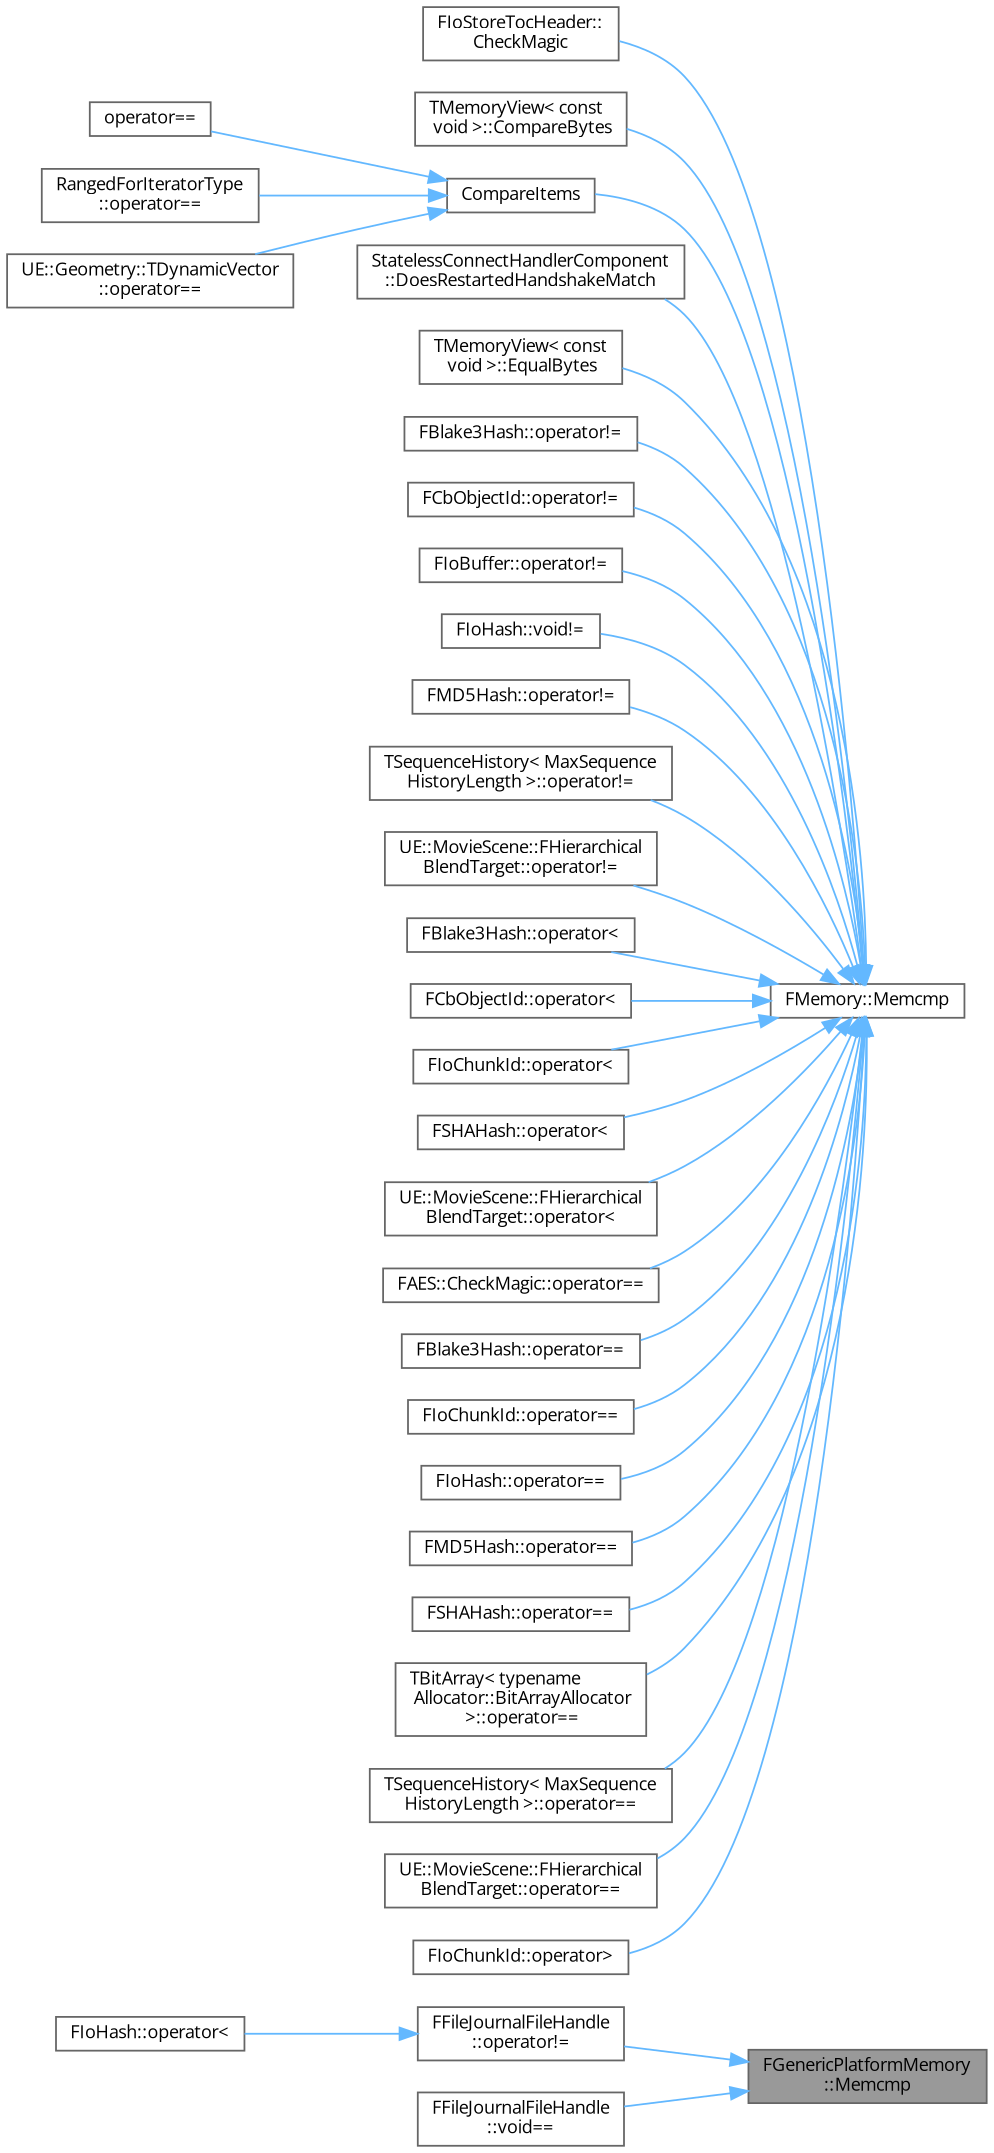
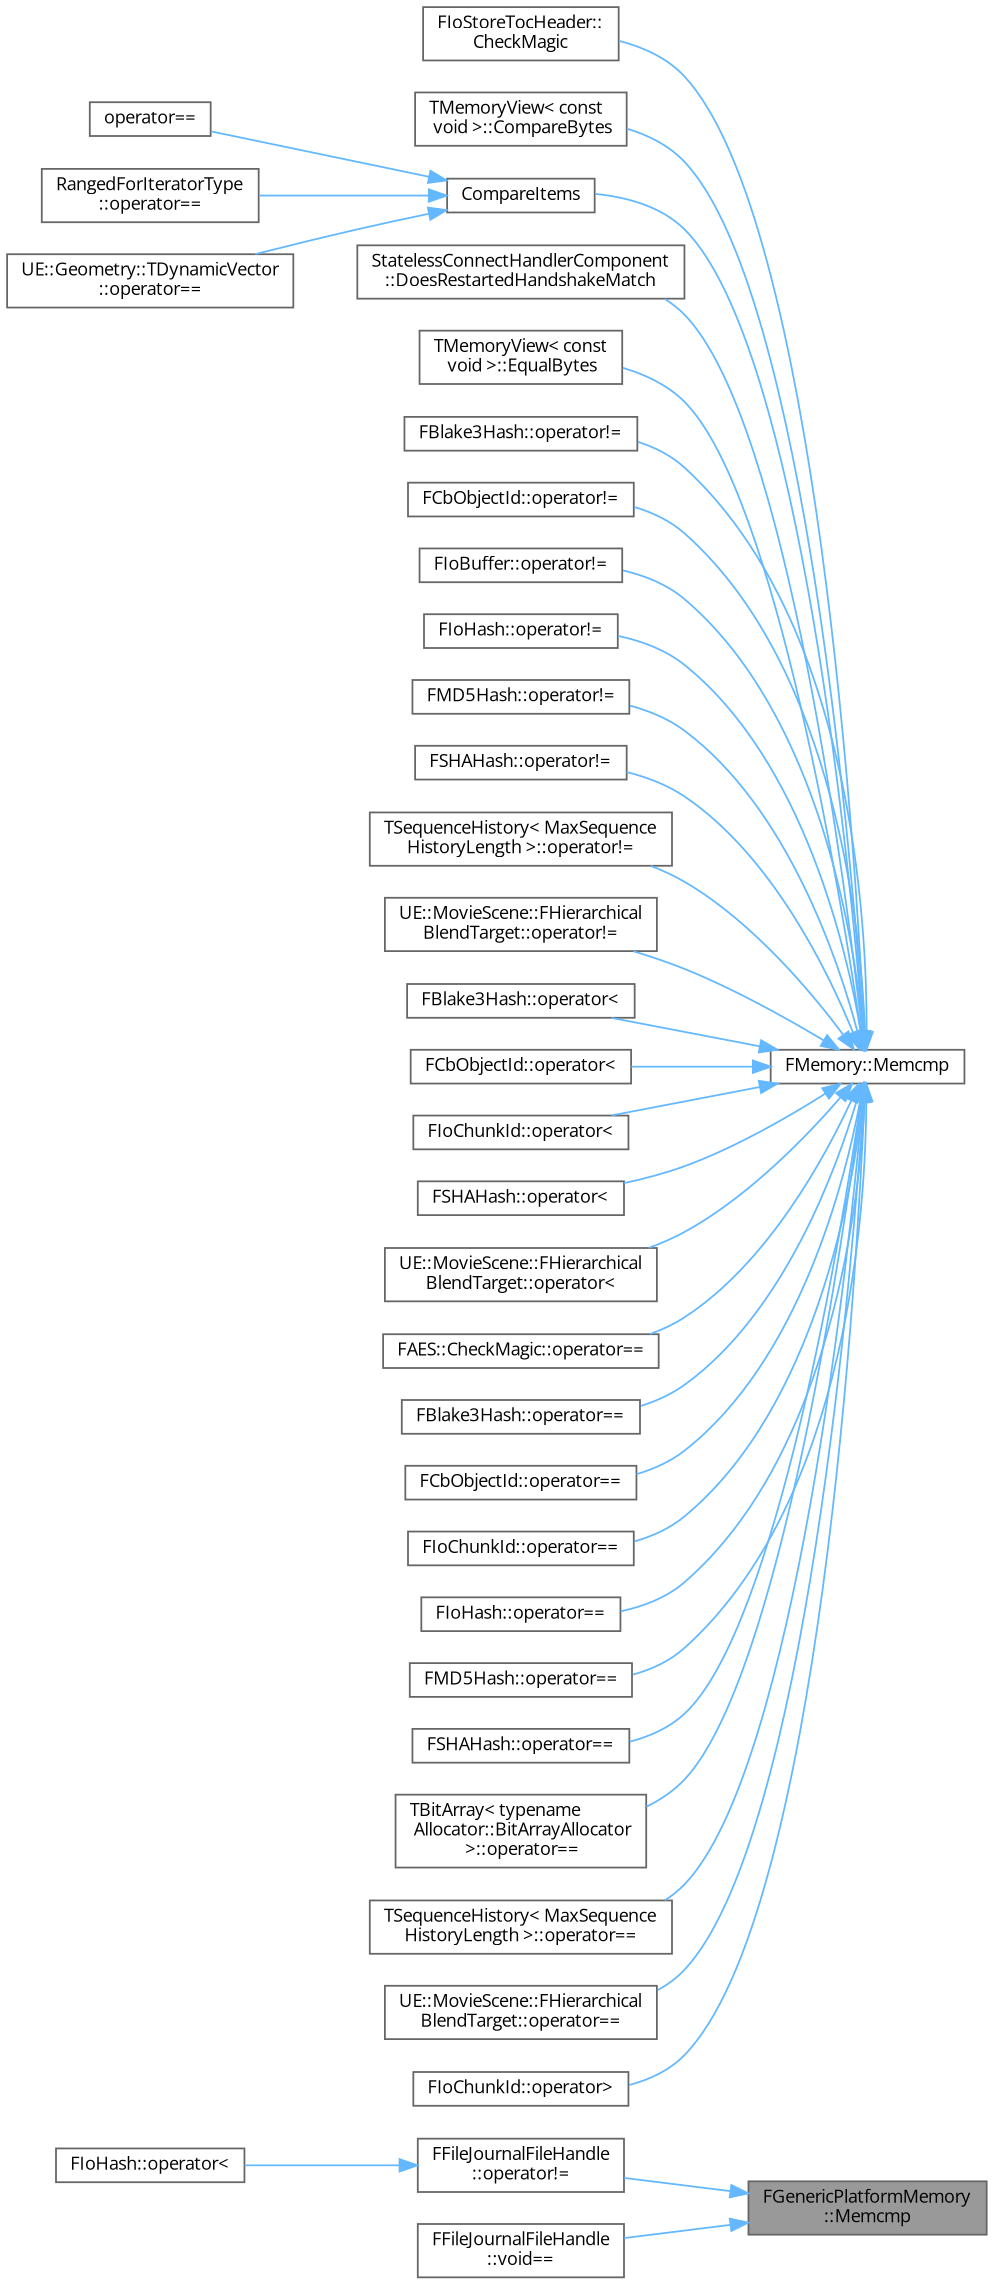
(521, 631) -> (521, 631)
none -> (521, 763)
none -> (521, 1483)
